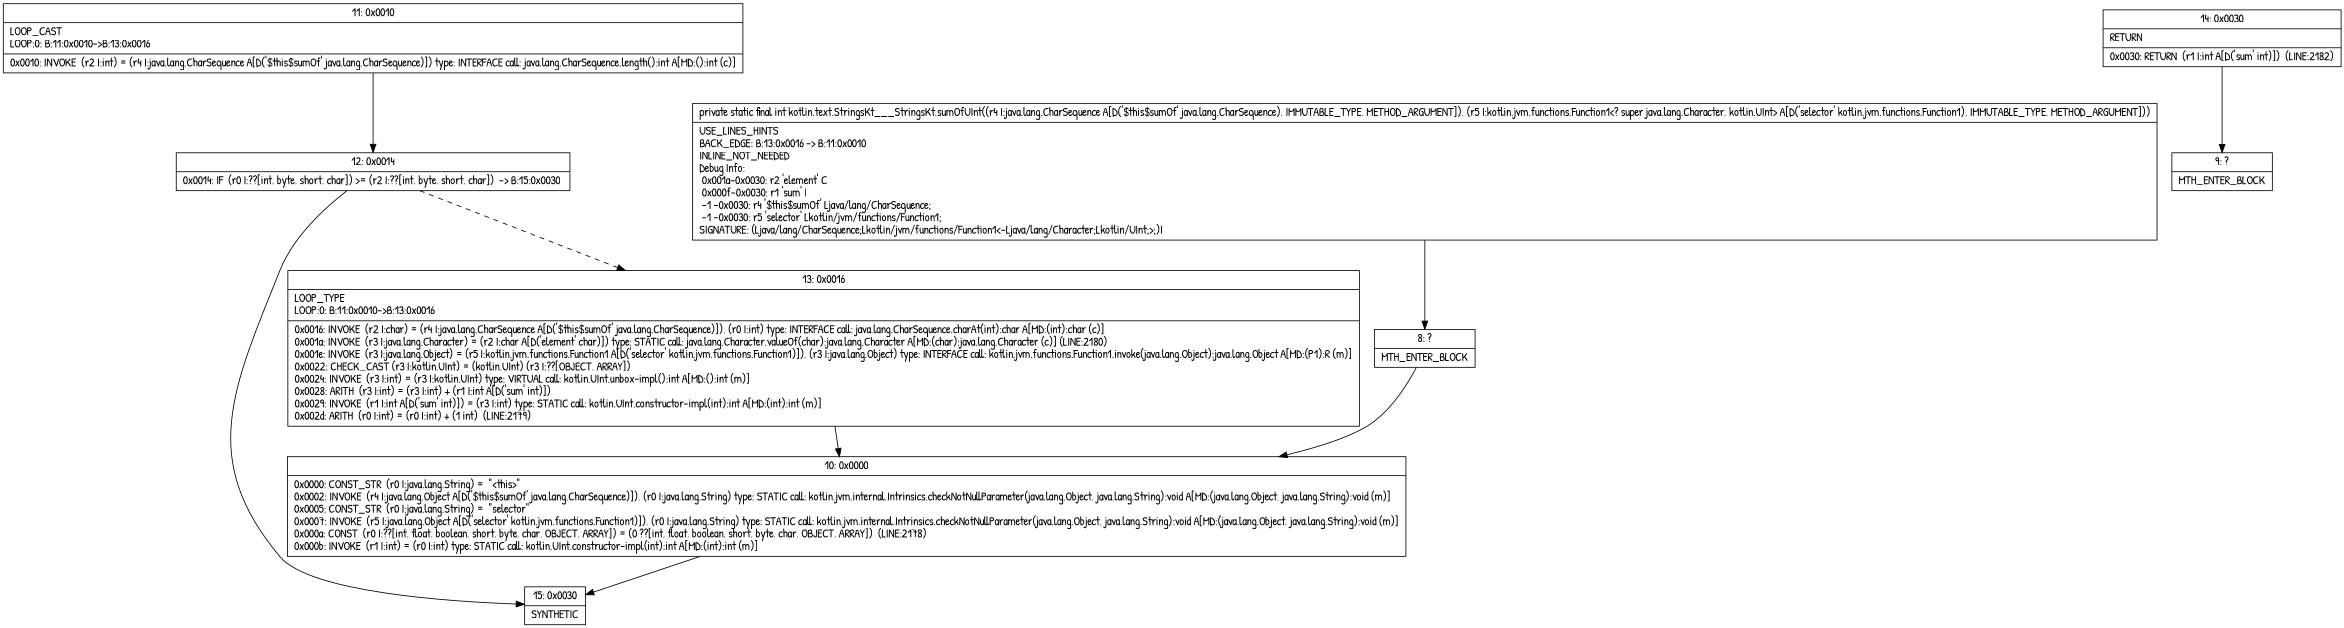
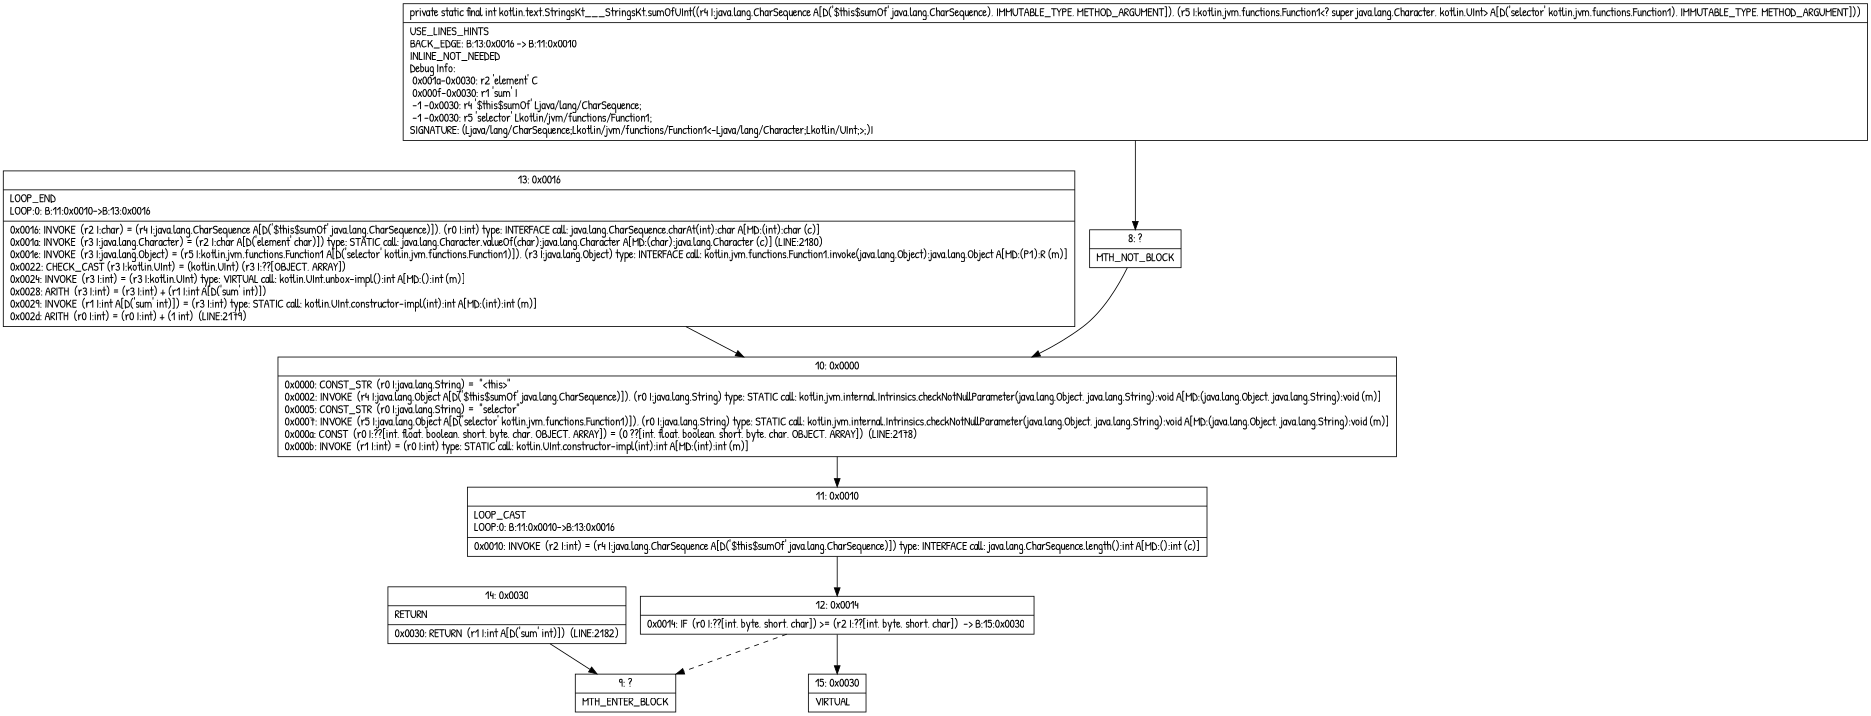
(519, 229) -> (735, 653)
(320, 299) -> (33, 199)
(1425, 357) -> (1135, 258)
(647, 574) -> (837, 468)
(555, 615) -> (833, 702)
